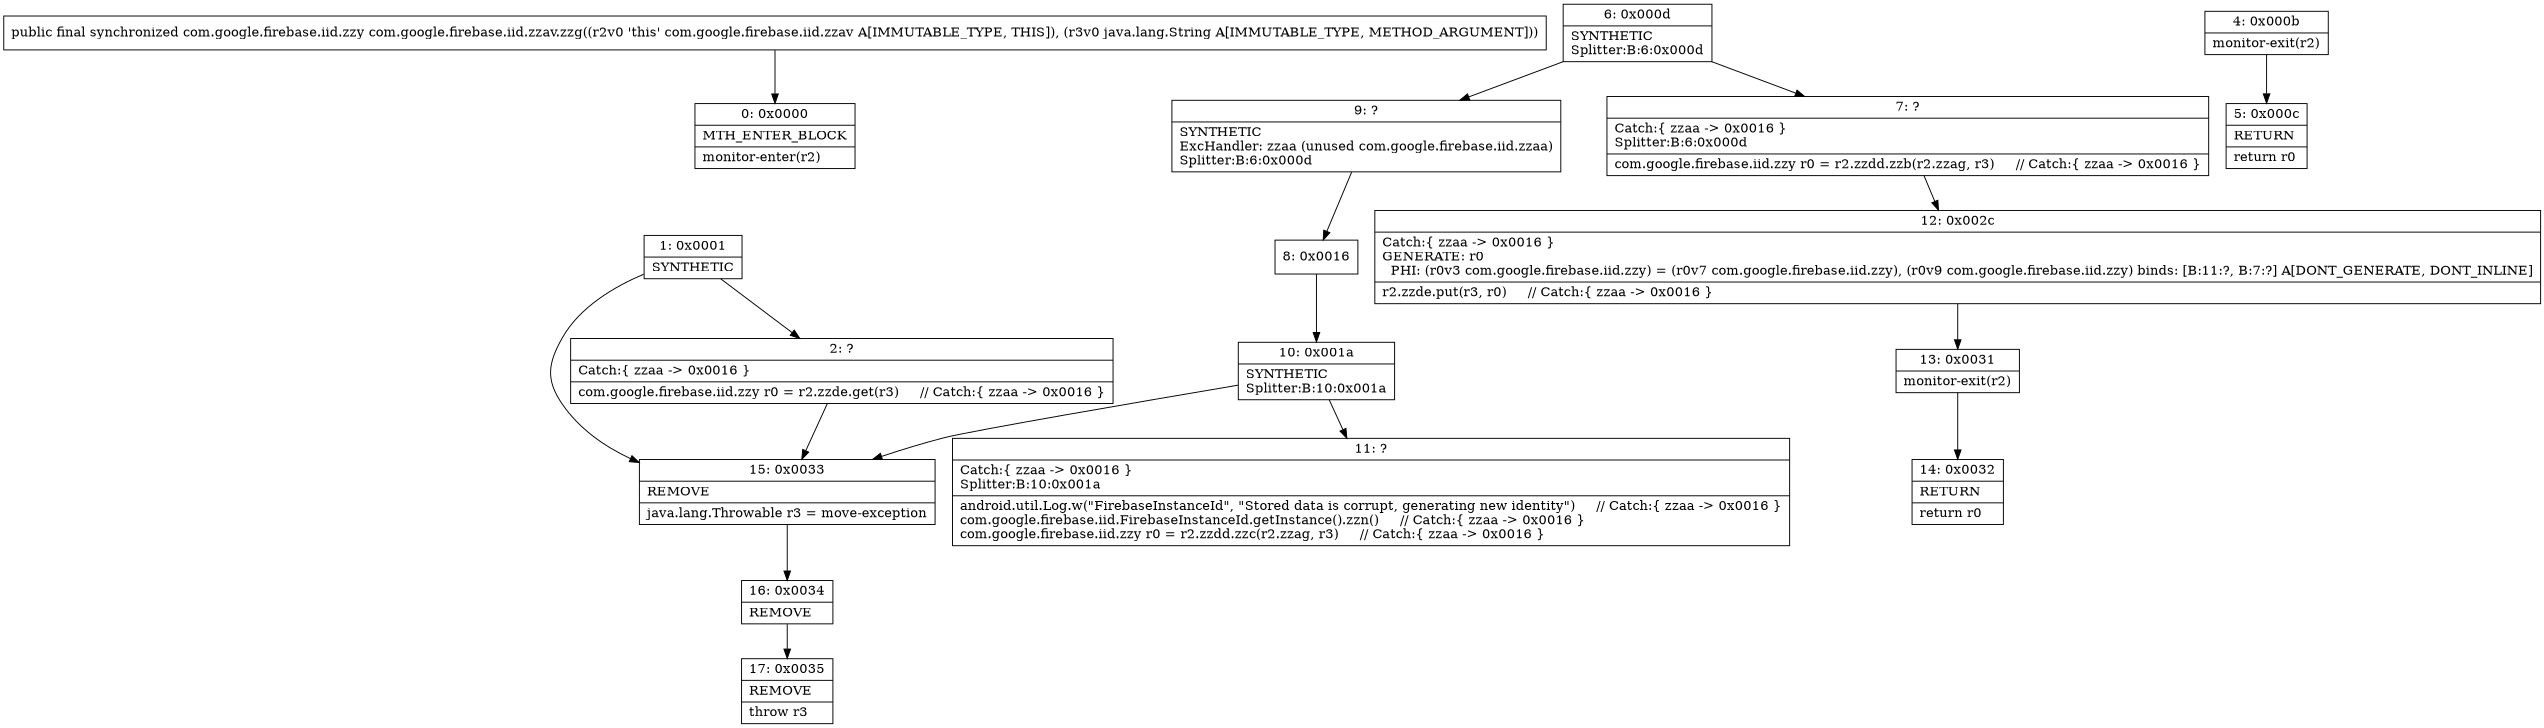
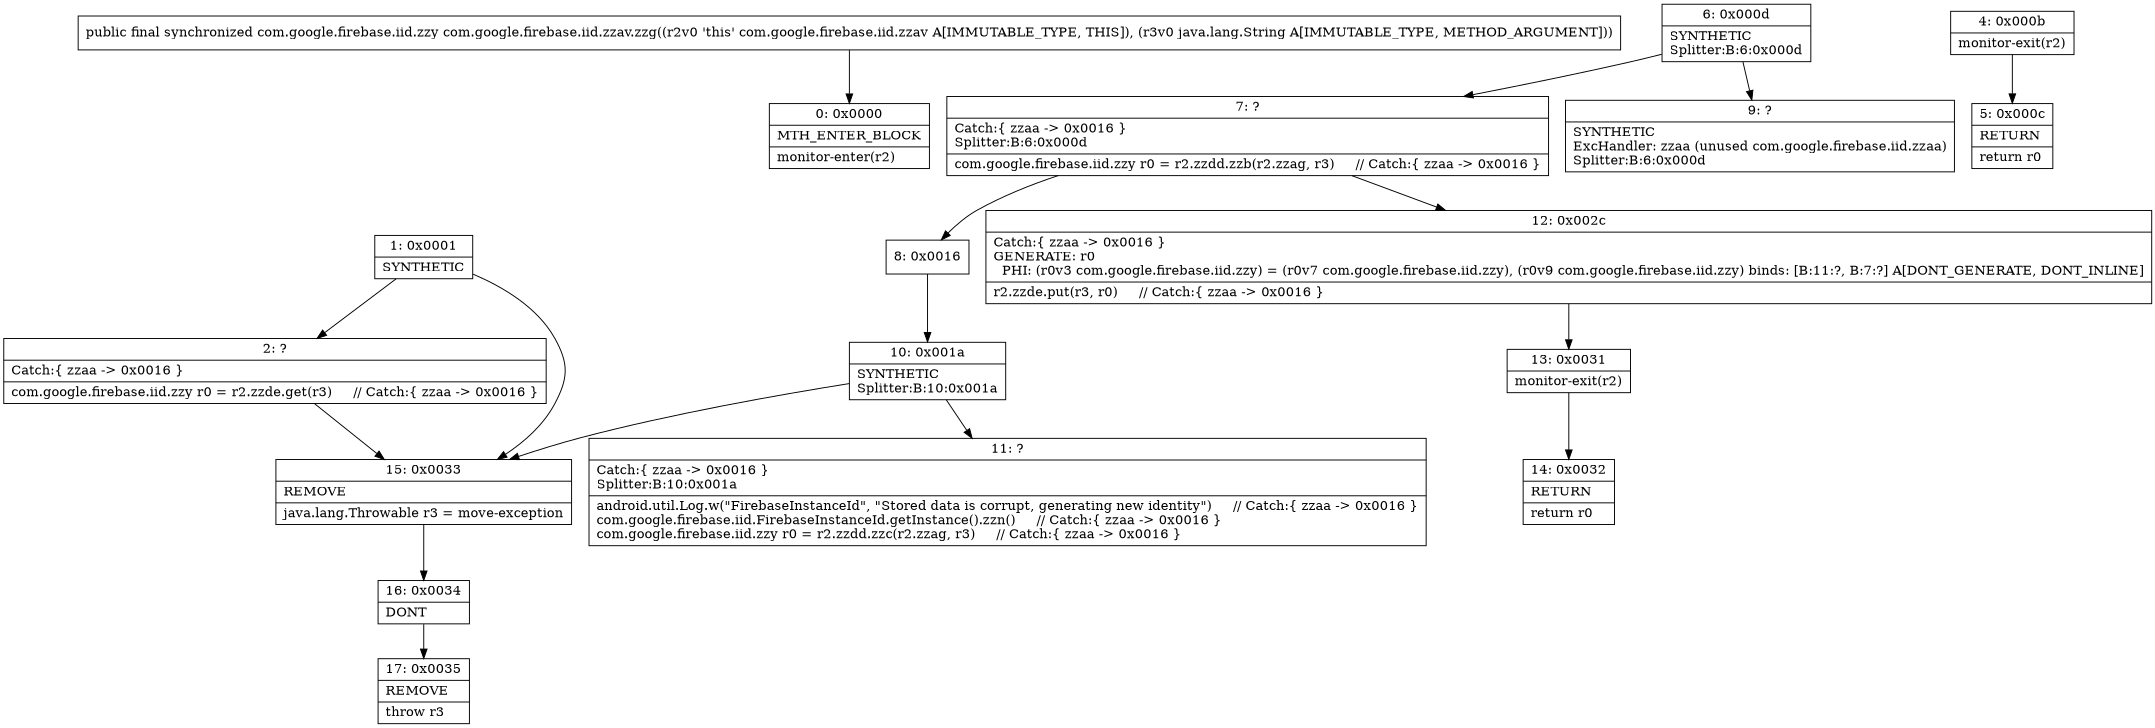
(1339, 202) -> (1000, 199)
(781, 613) -> (406, 613)
